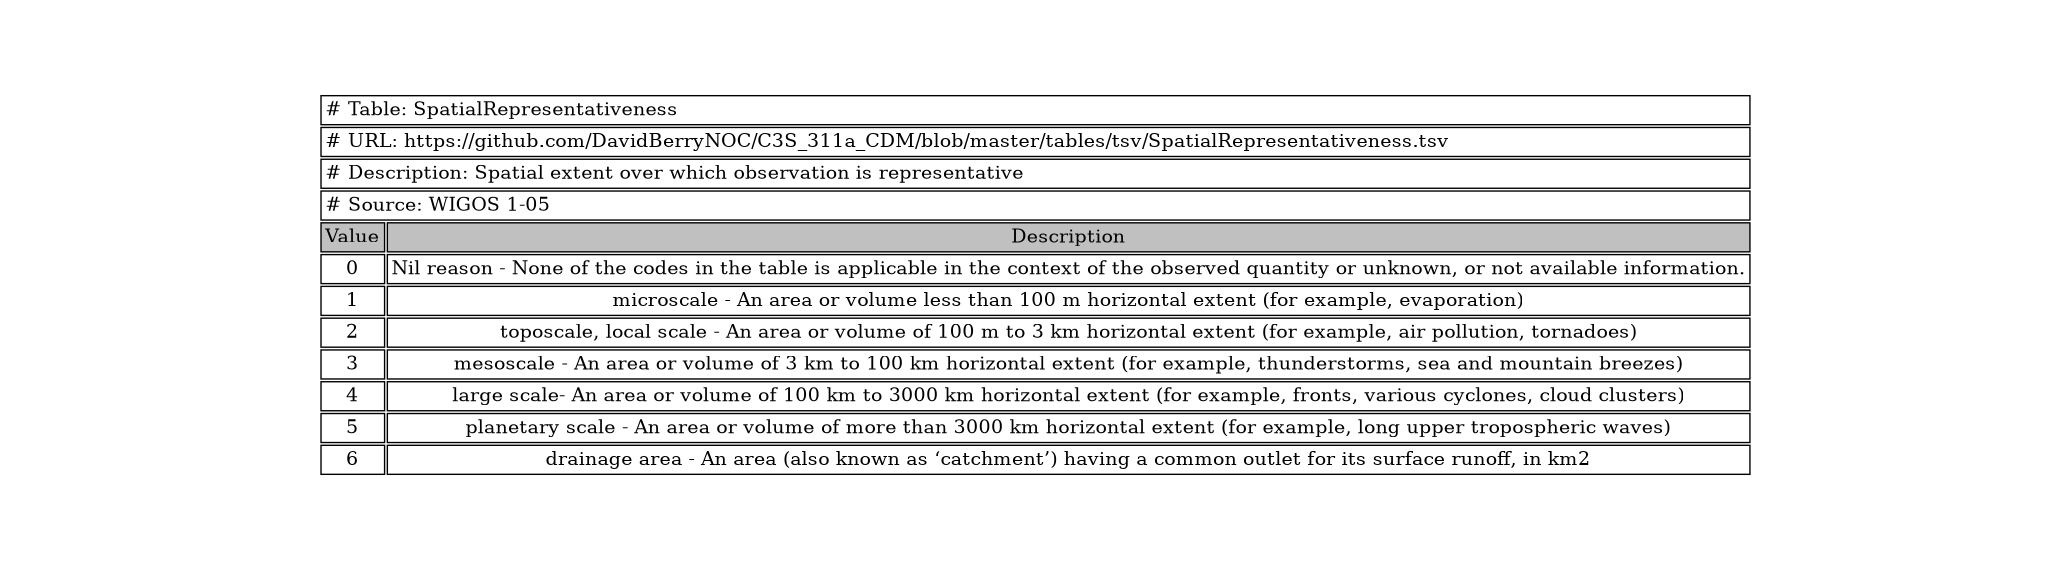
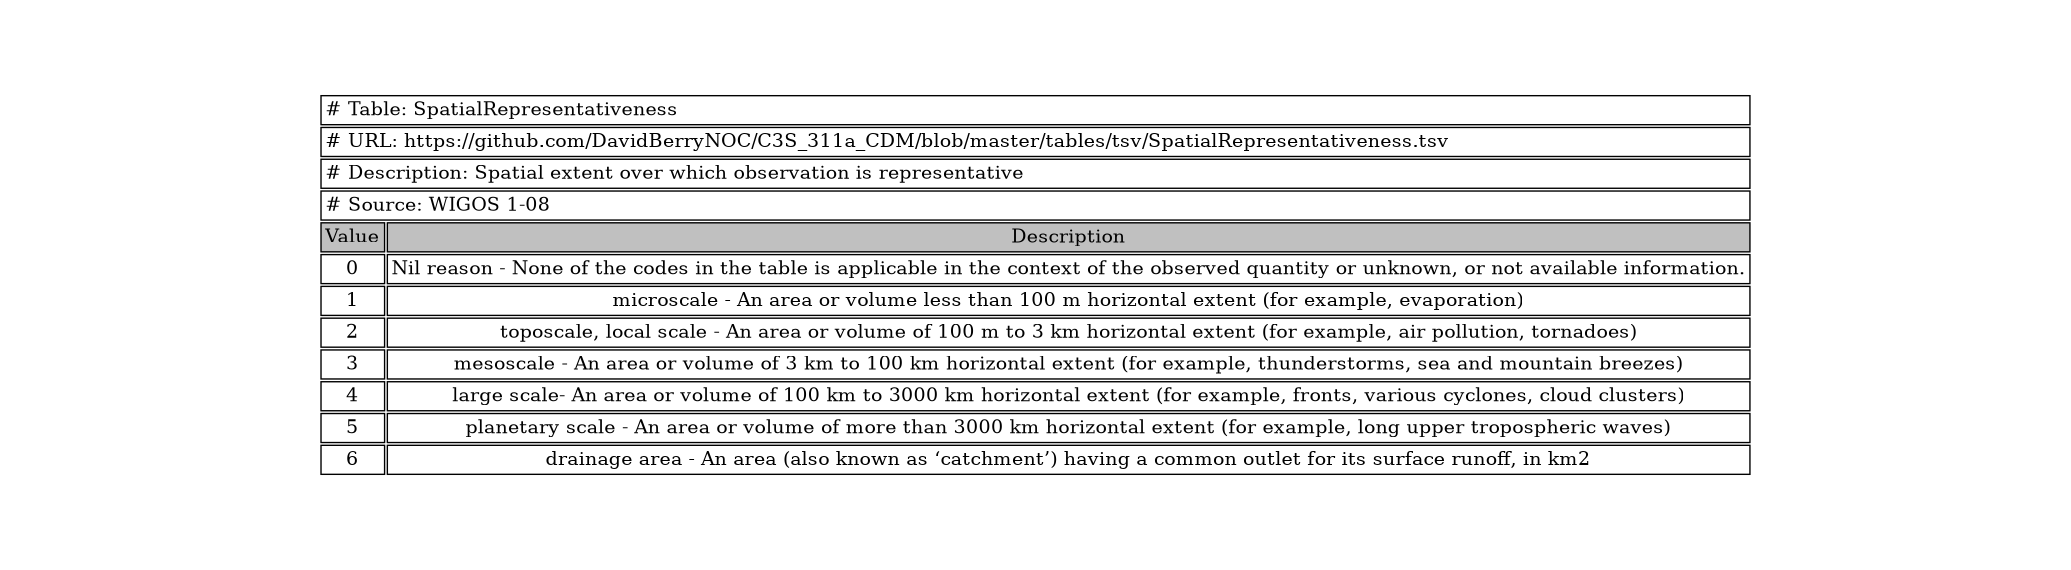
(438, 205) -> (438, 205)
